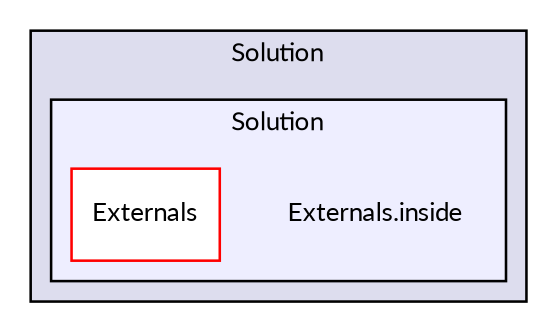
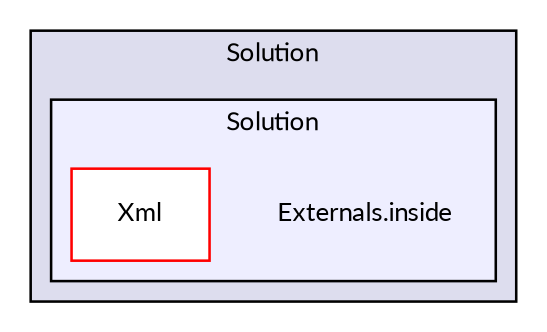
(146, 215) -> (141, 215)
